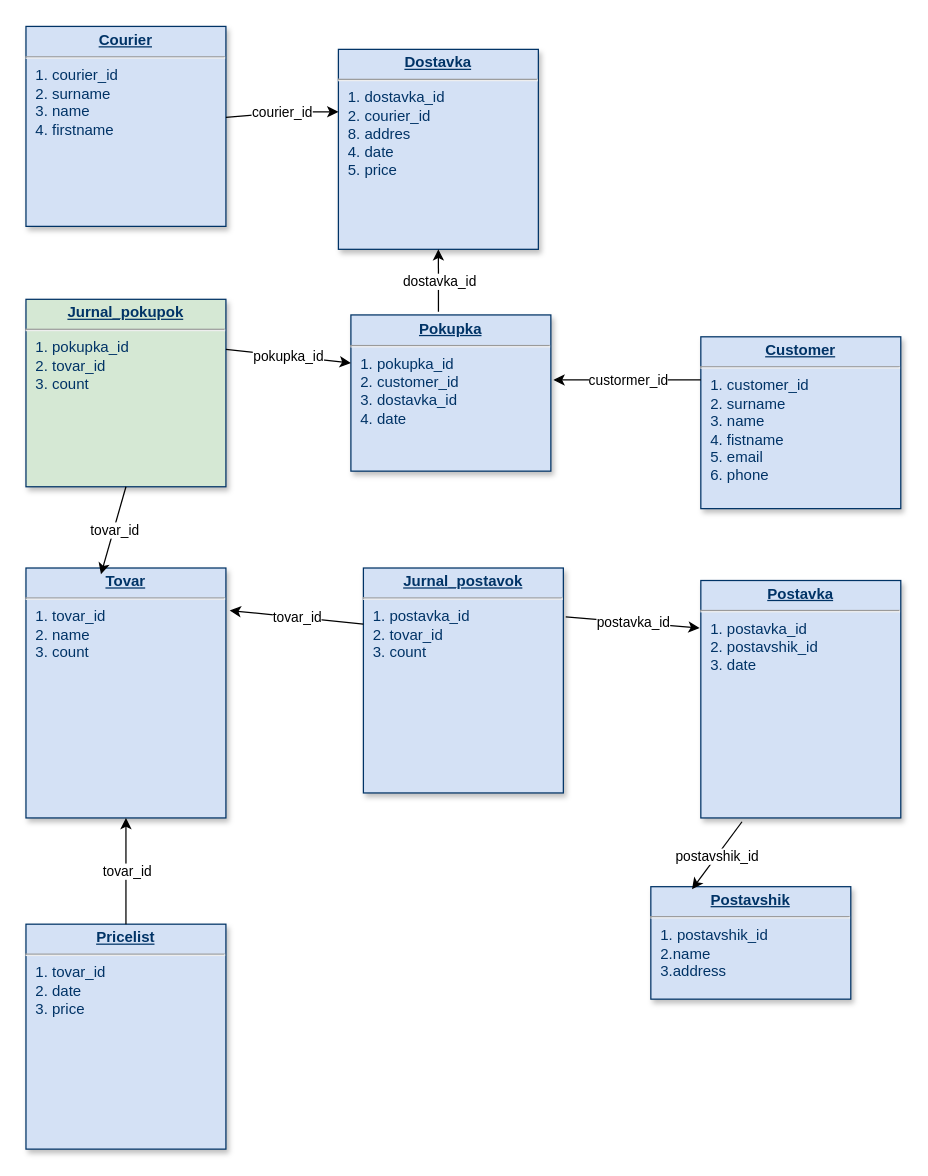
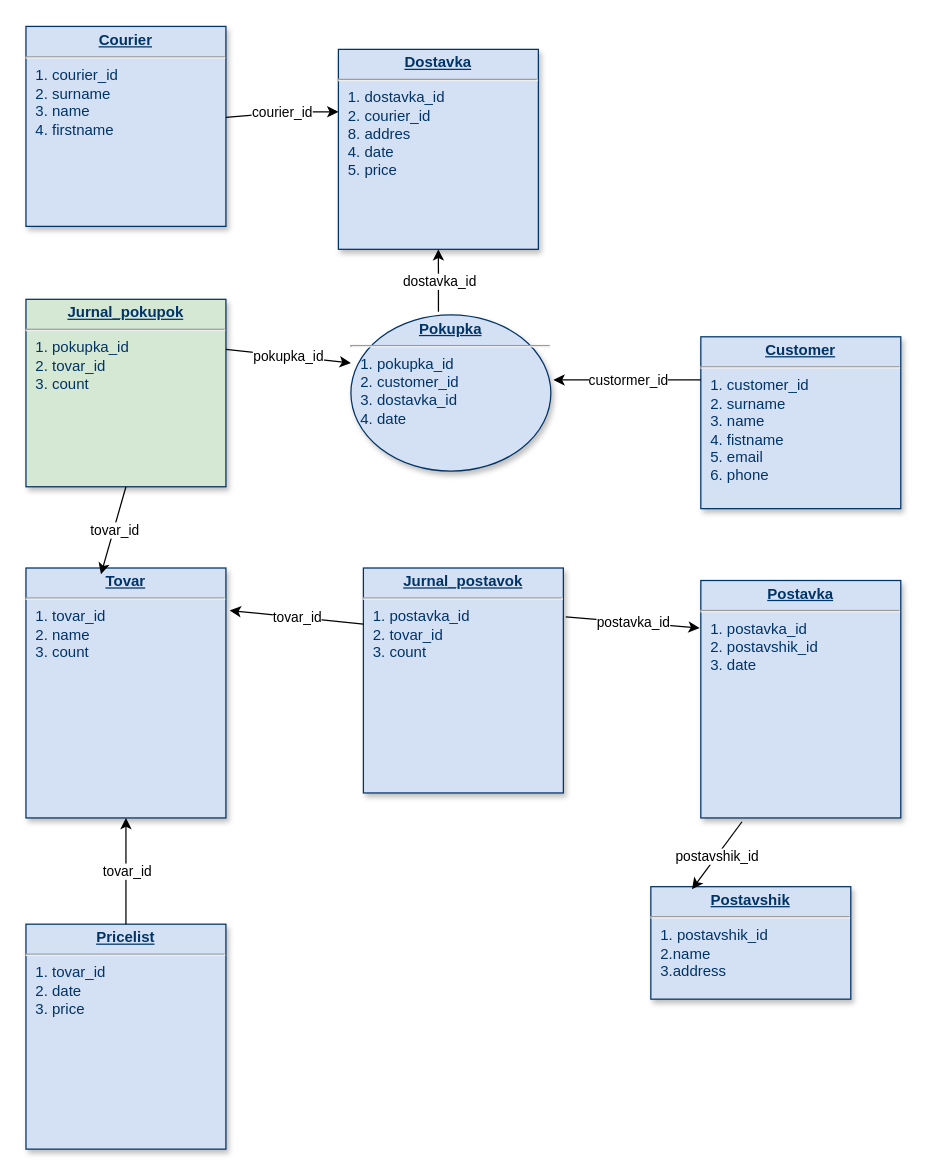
(451, 393) -> (451, 393)
